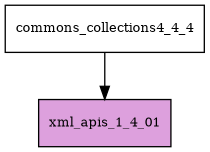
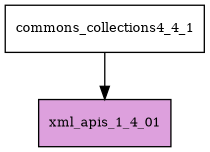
(105, 29) -> (105, 29)
